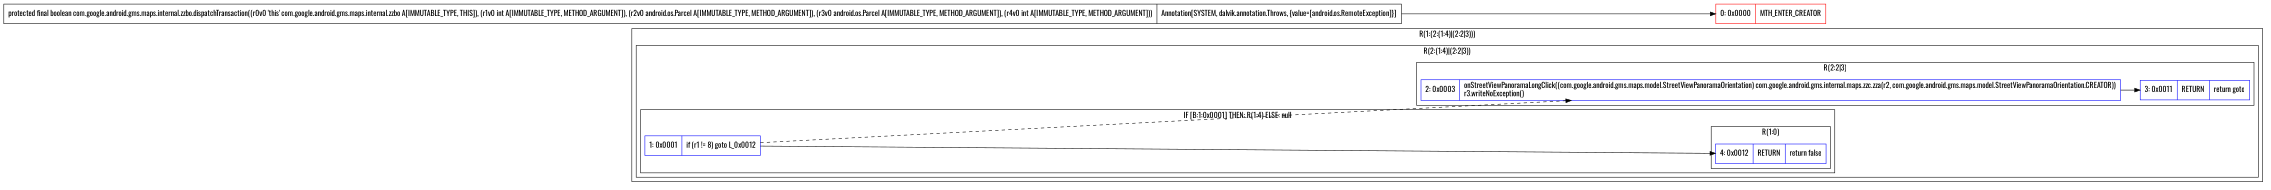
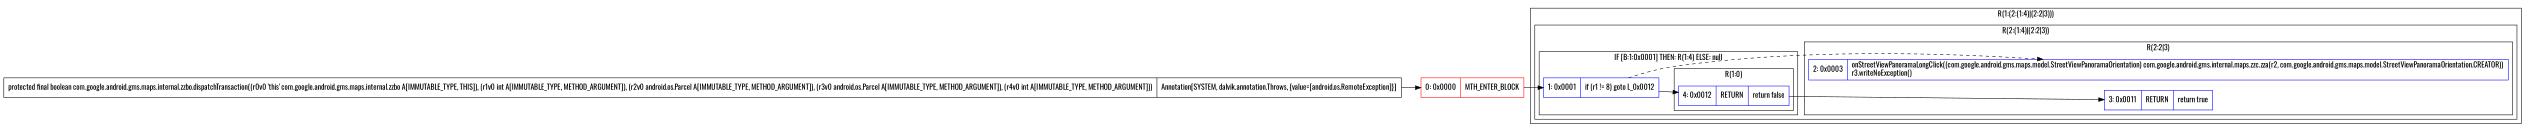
(1791, 14) -> (1492, 87)
none -> (1531, 88)
(2128, 90) -> (1944, 98)
(2230, 90) -> (2193, 100)
